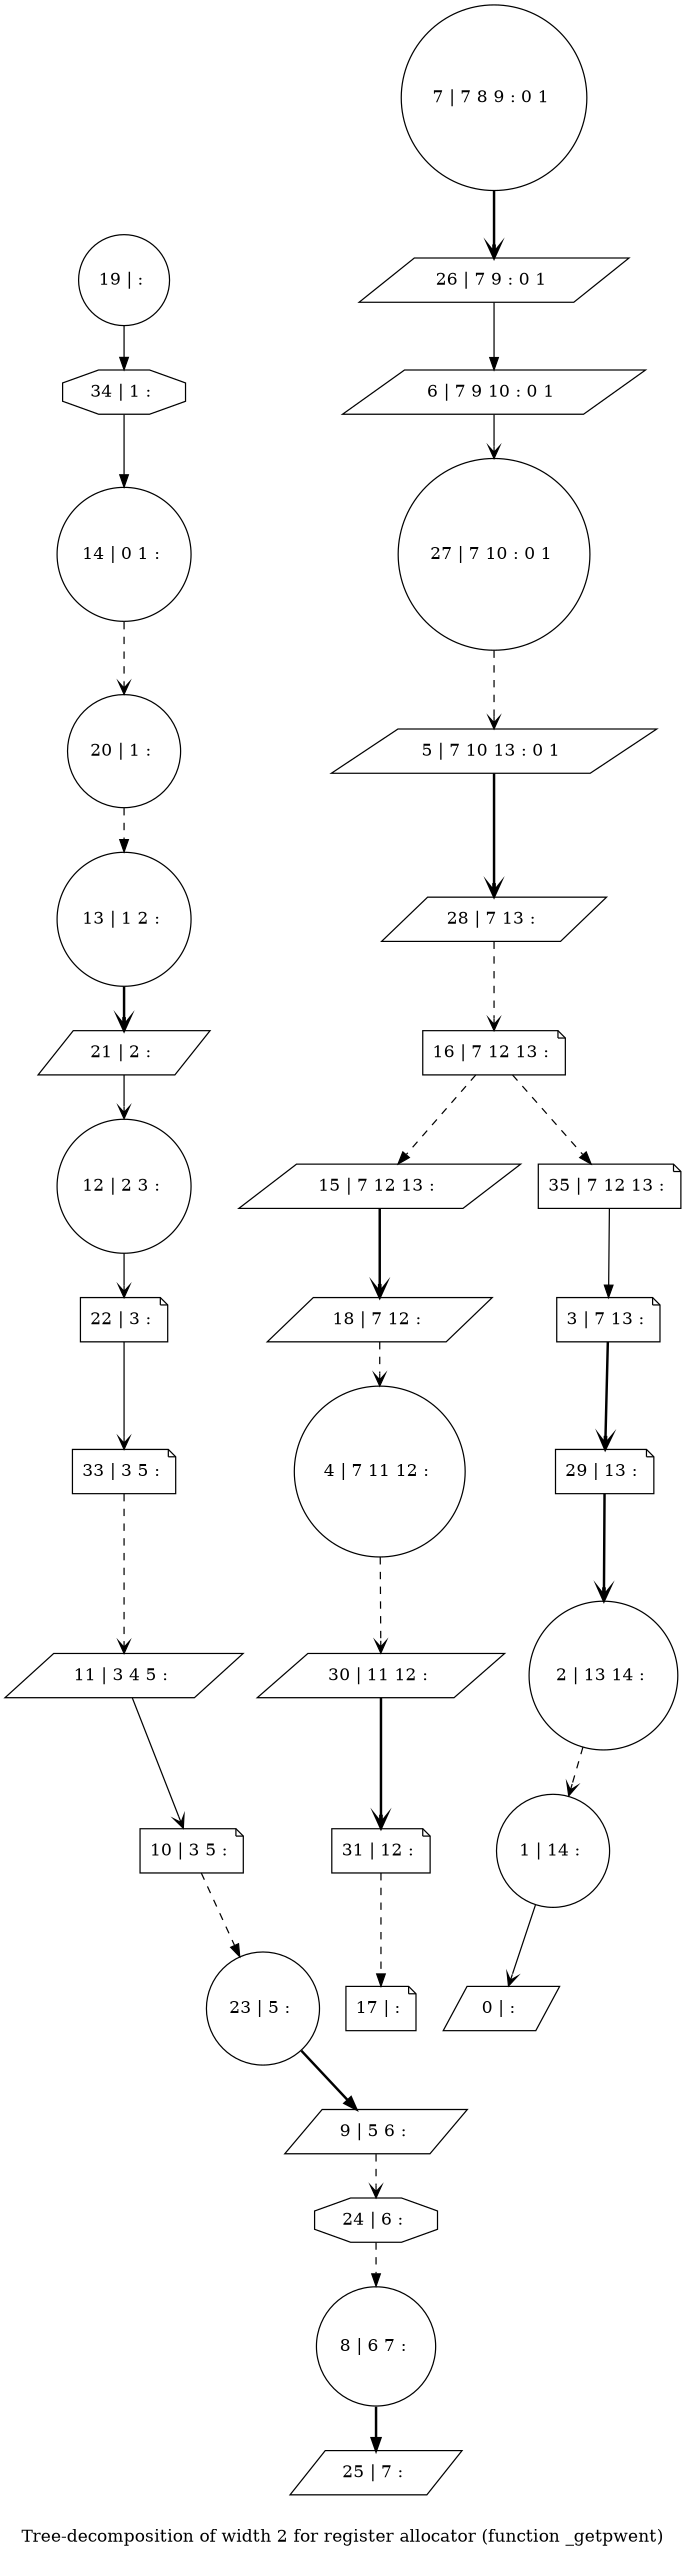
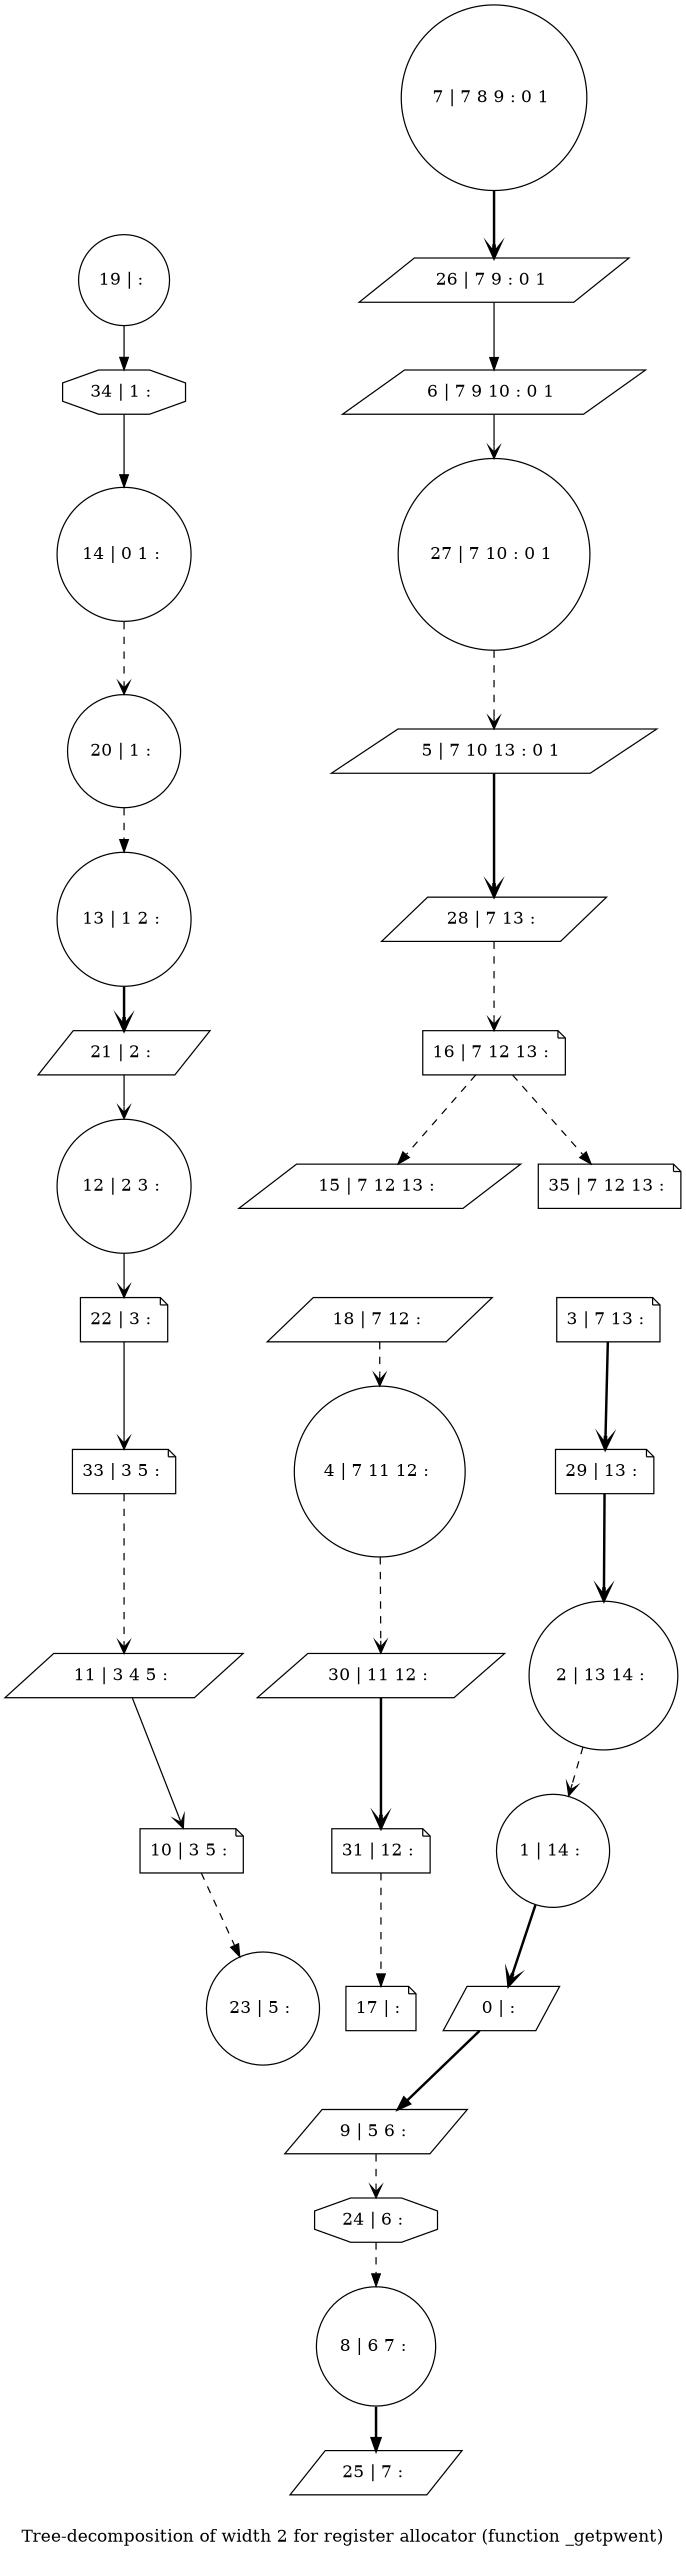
(380, 1247) -> none
(609, 1247) -> none
(524, 1939) -> (524, 1939)
(324, 2075) -> (443, 2066)
